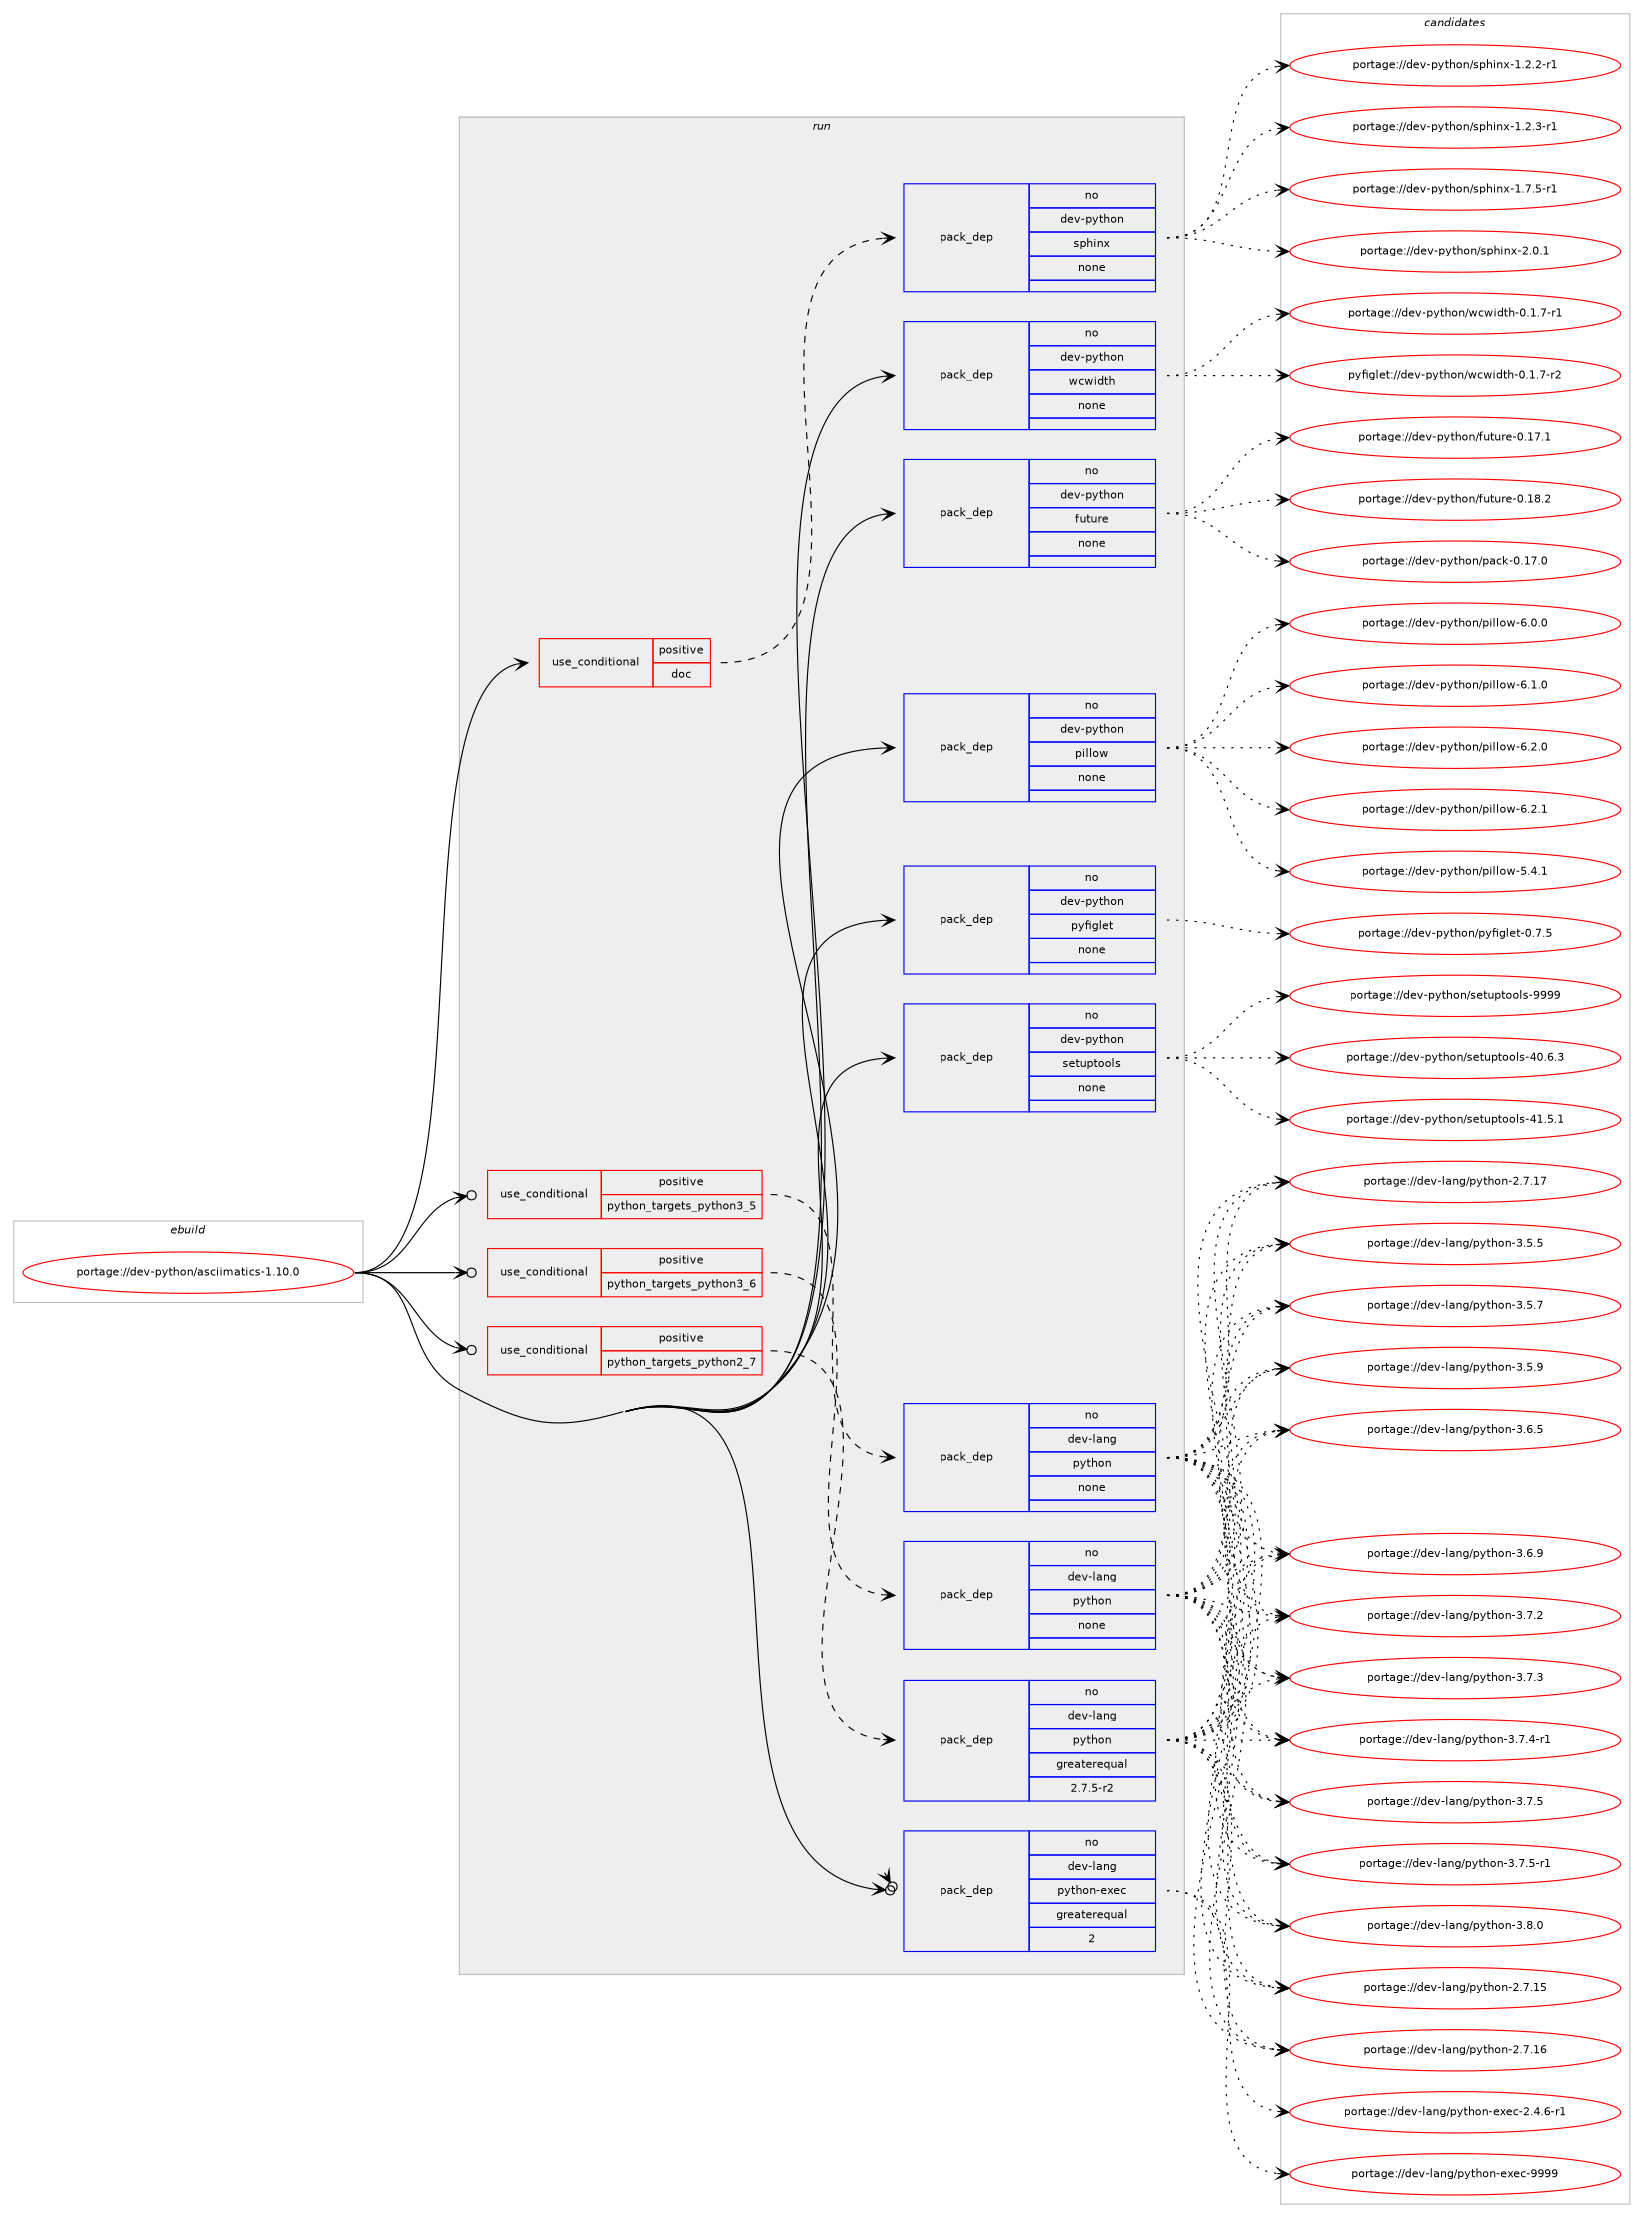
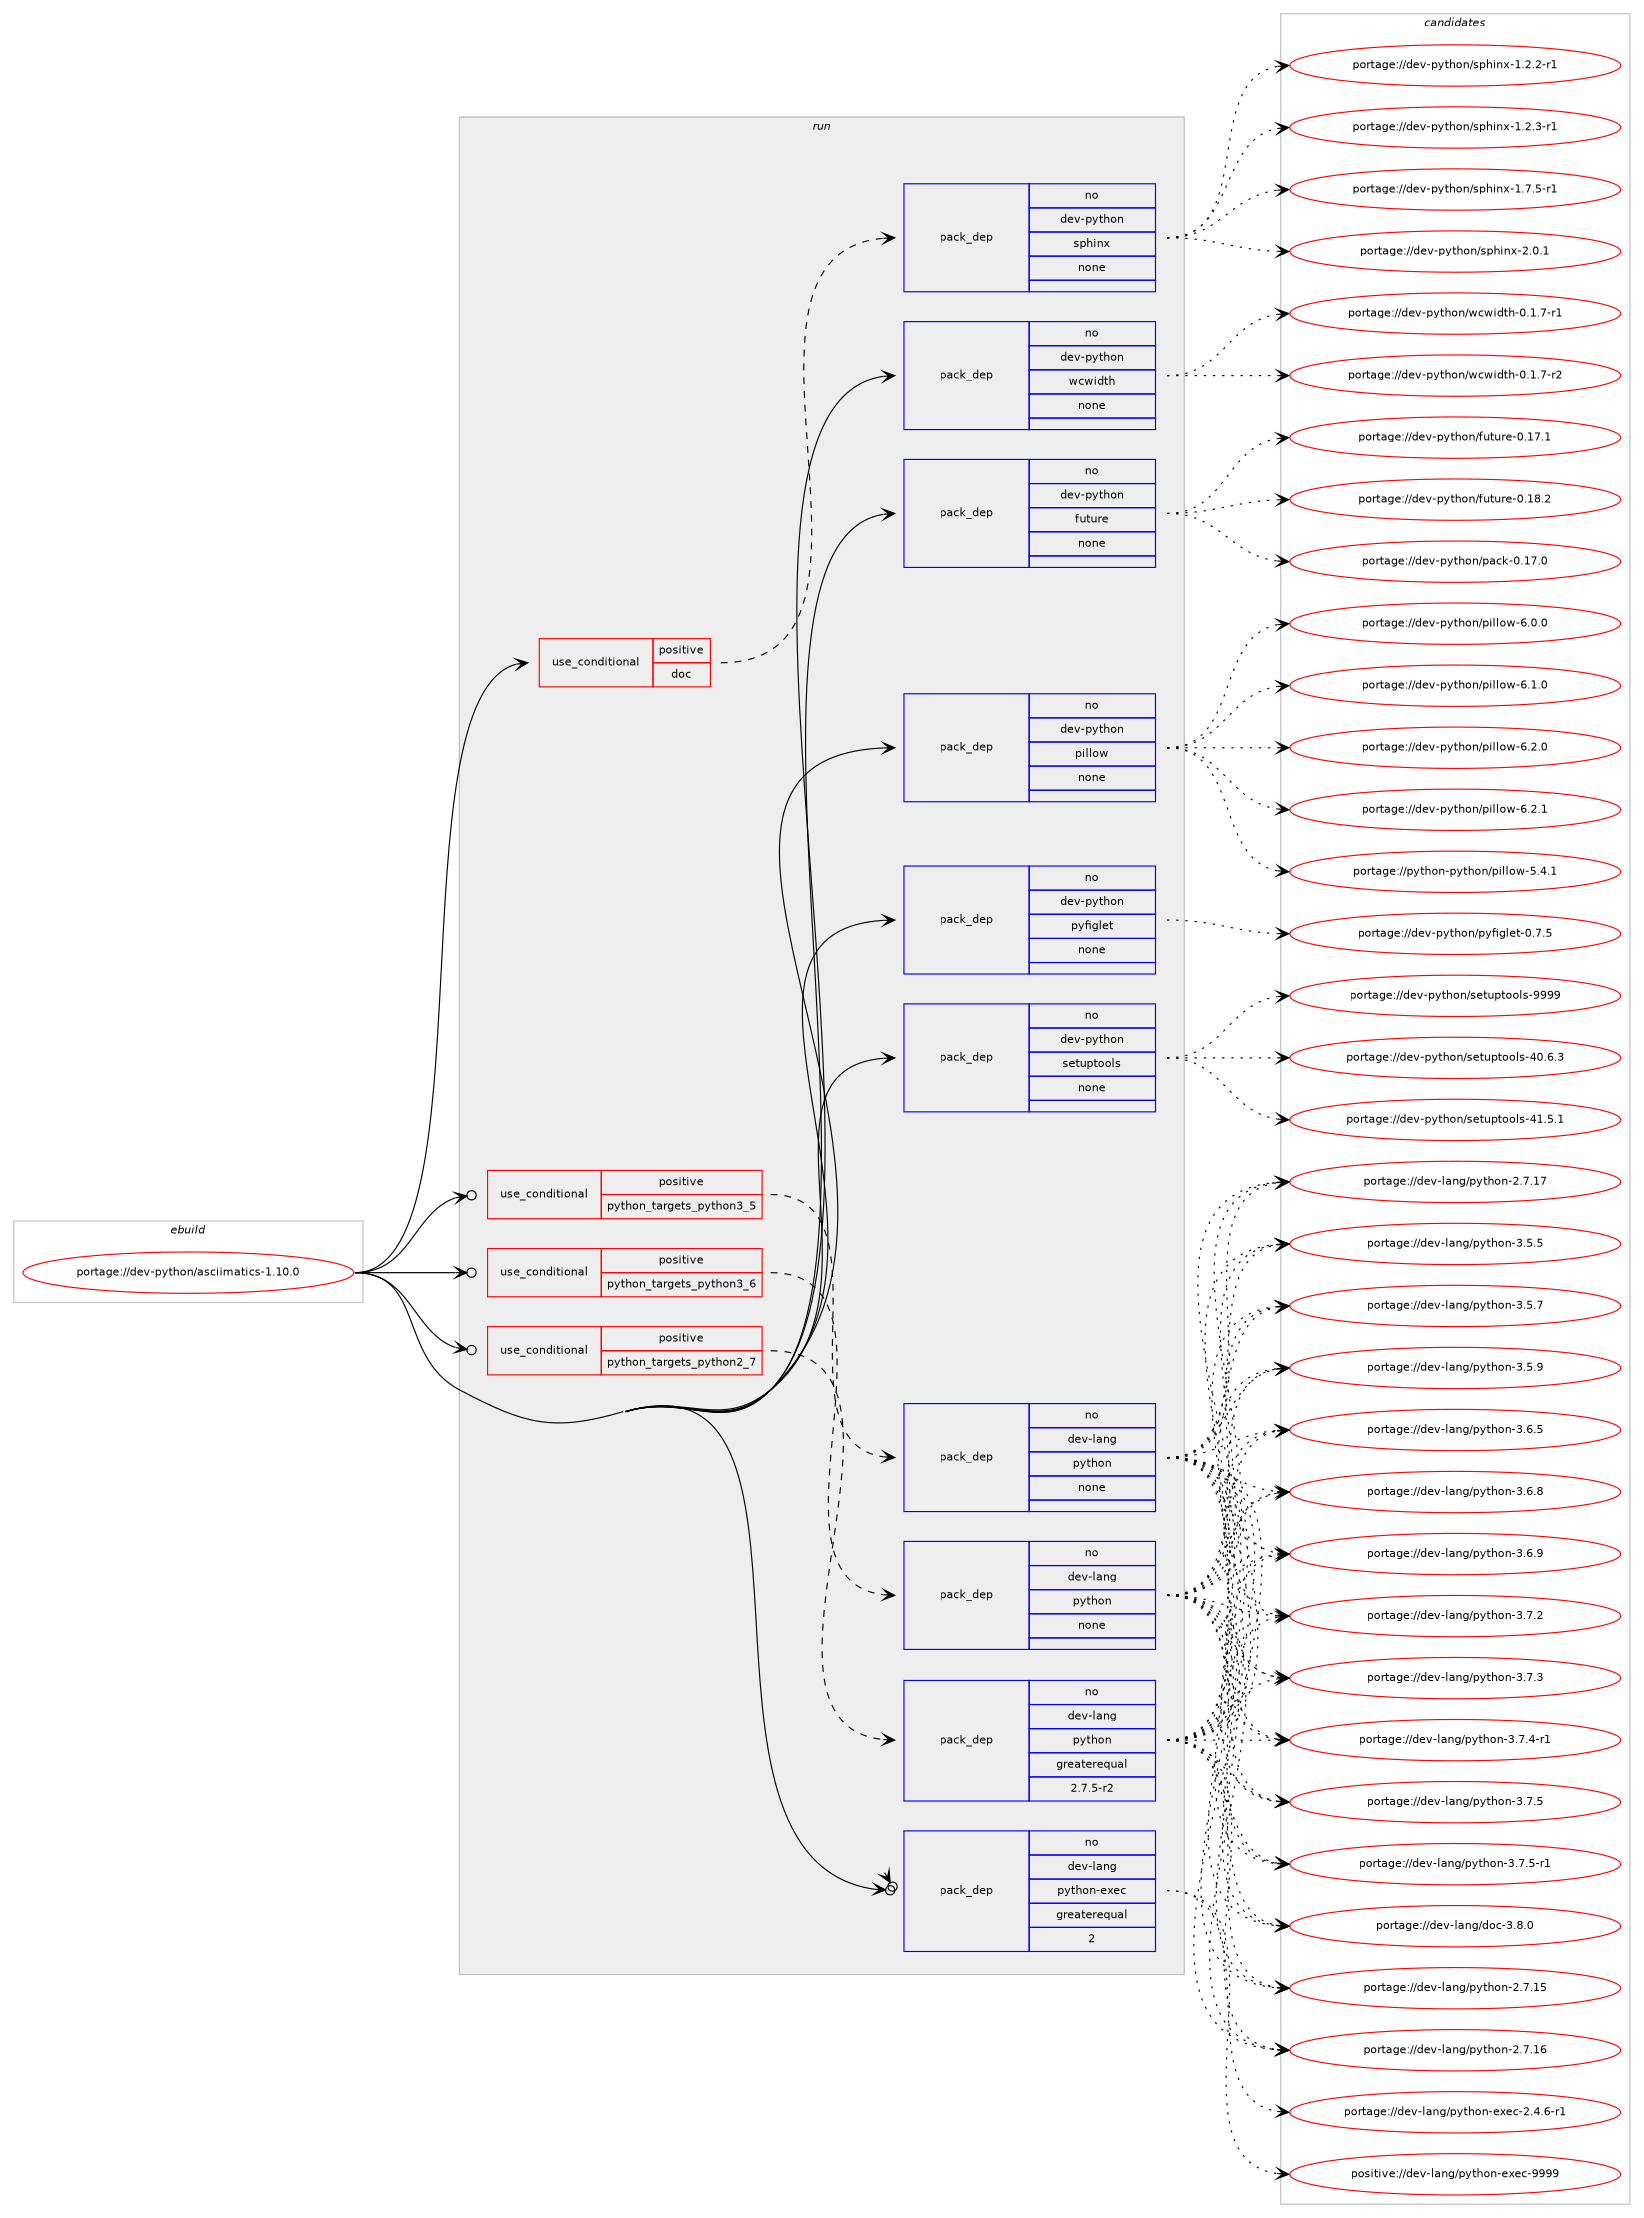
(1455, 376) -> (1455, 376)
(1455, 872) -> (1455, 872)
none -> (1455, 1492)
(1455, 1926) -> (1455, 1926)
(1455, 2174) -> (1455, 2174)
